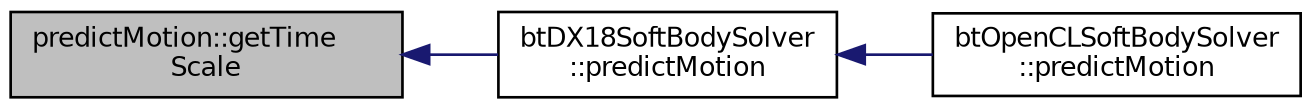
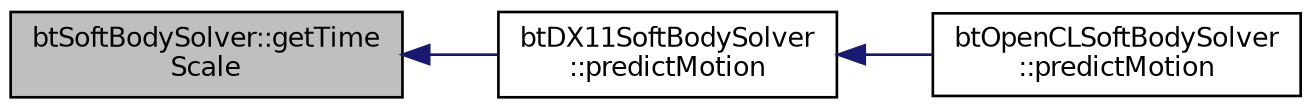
(207, 55) -> (207, 55)
(668, 55) -> (668, 55)
